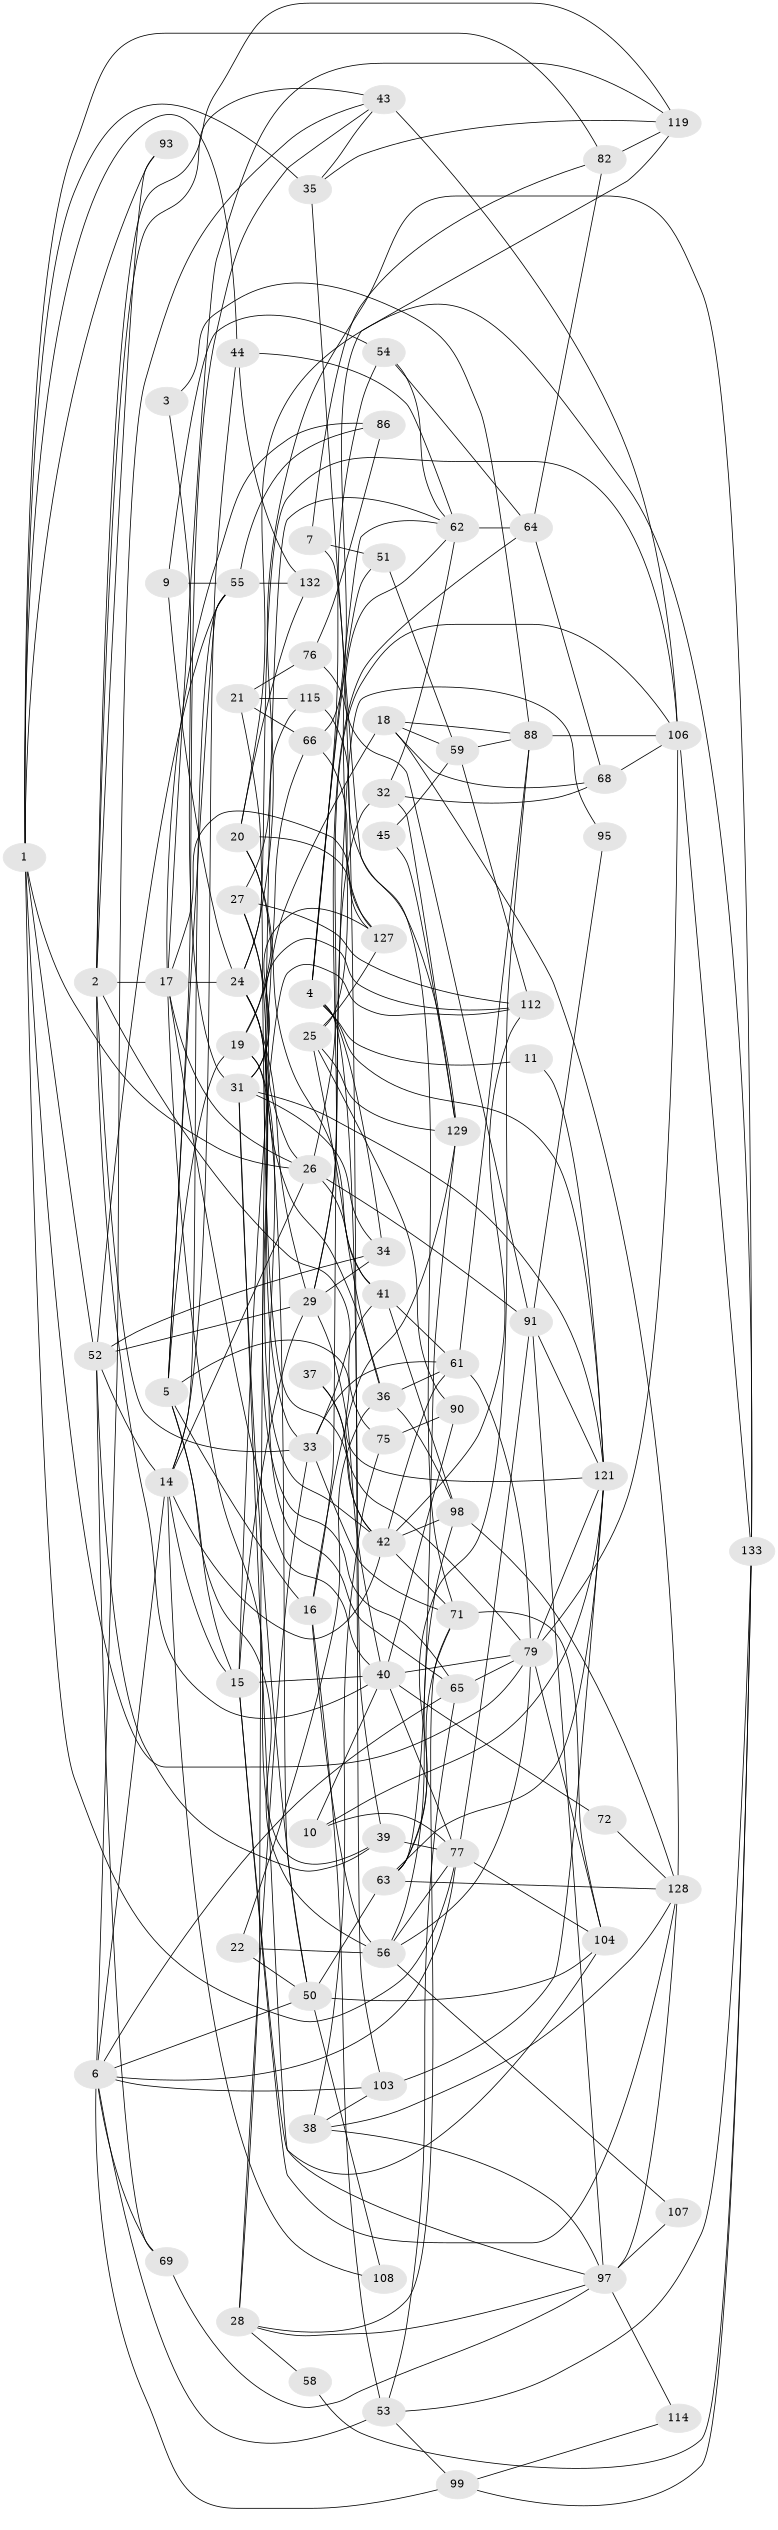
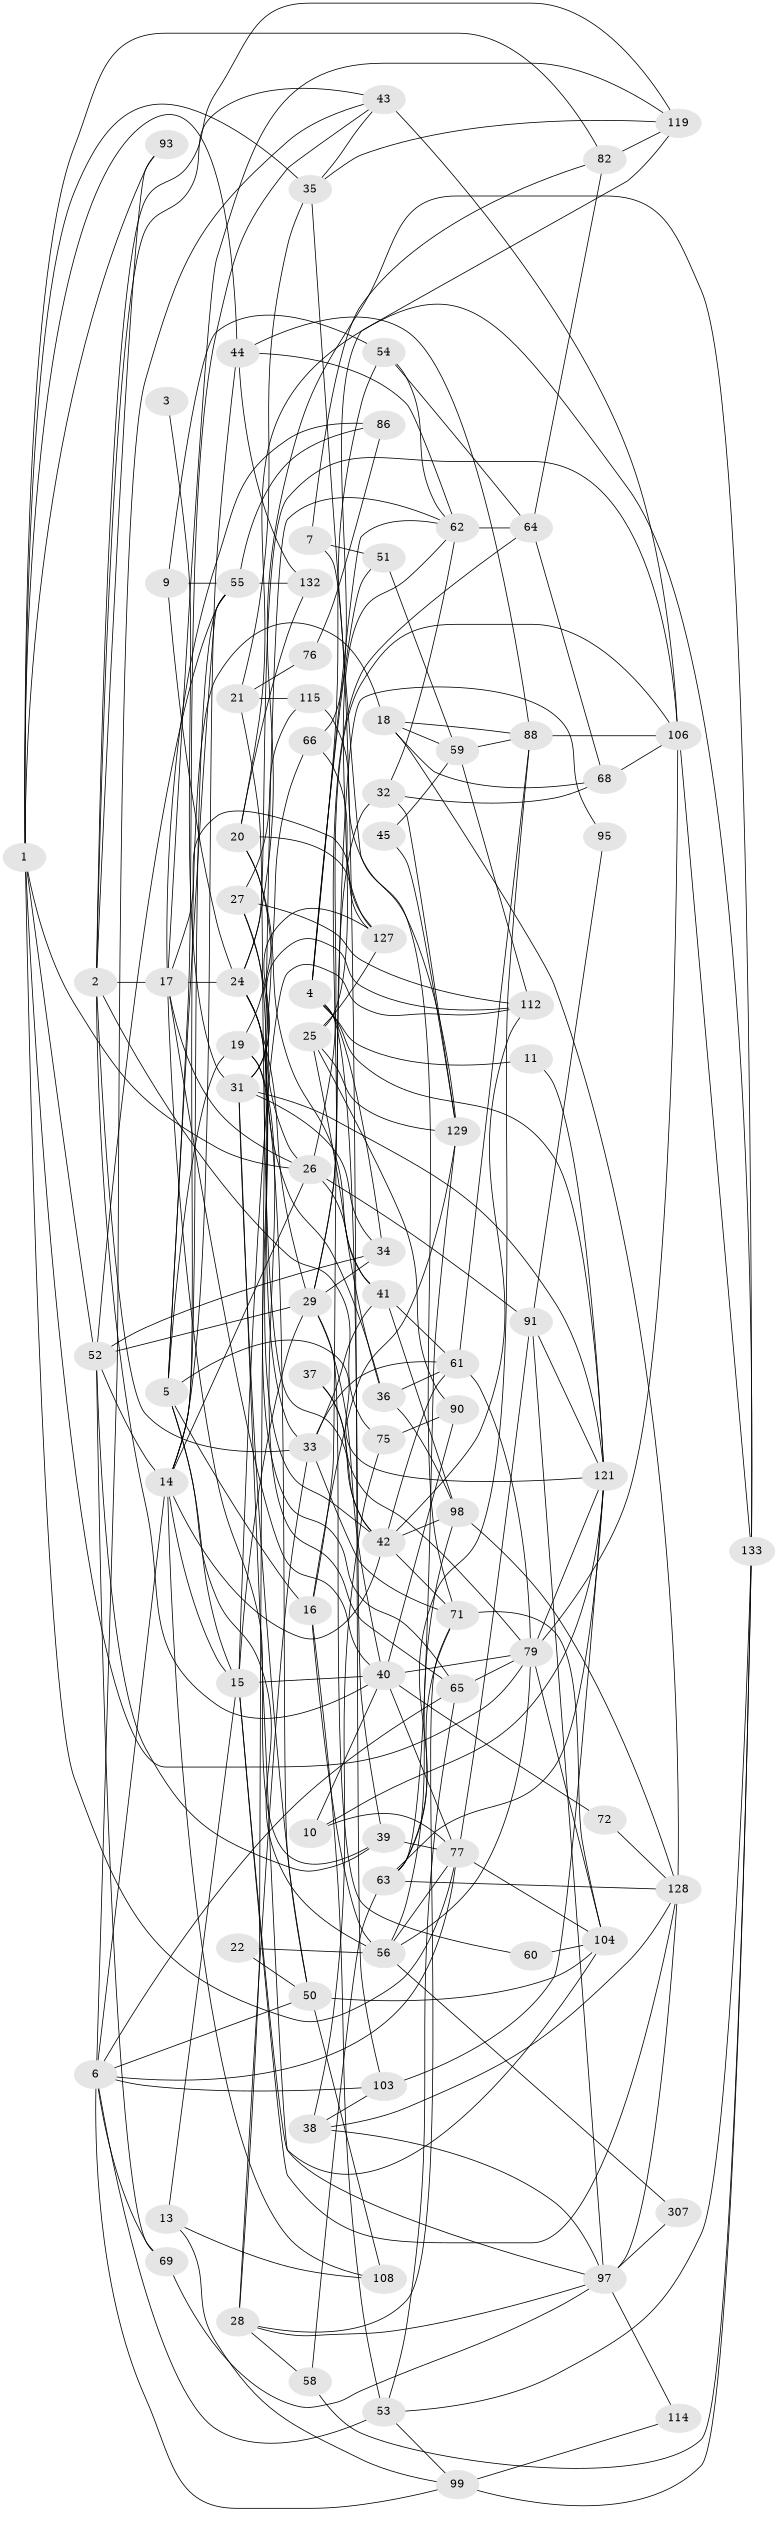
(460, 364) -> (467, 442)
(278, 722) -> (269, 431)
(298, 878) -> (192, 959)
(453, 971) -> none
(326, 1660) -> none
(346, 1941) -> (335, 2141)
none -> (531, 1956)
(679, 2213) -> (679, 2213)
none -> (167, 2219)
